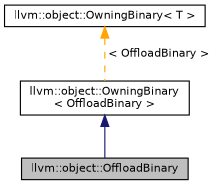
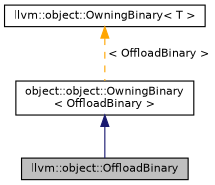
(105, 98) -> (105, 98)
